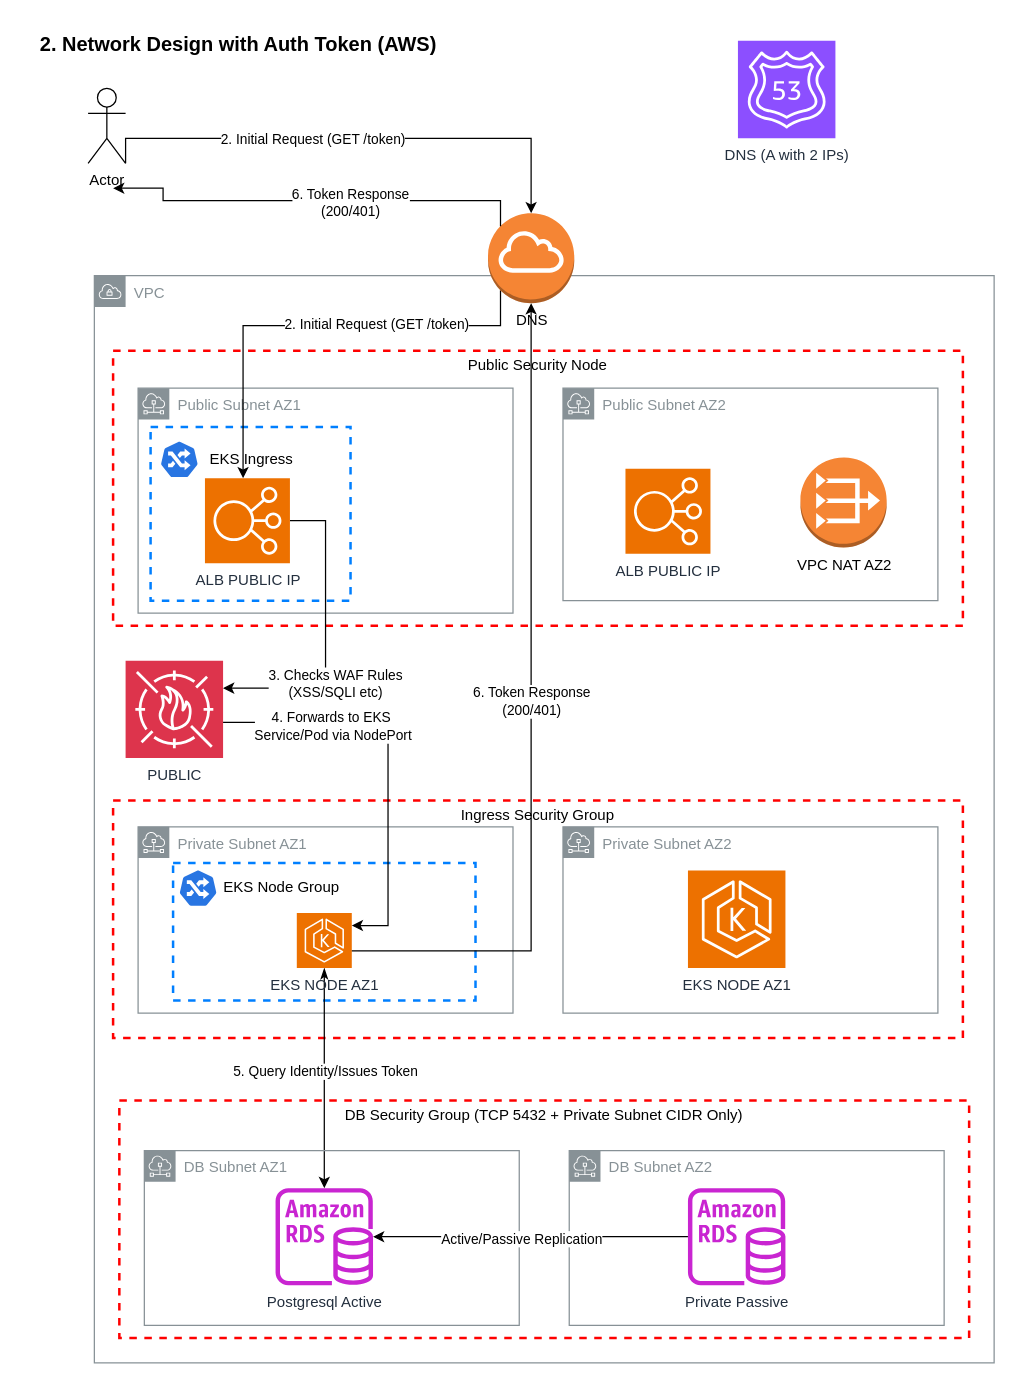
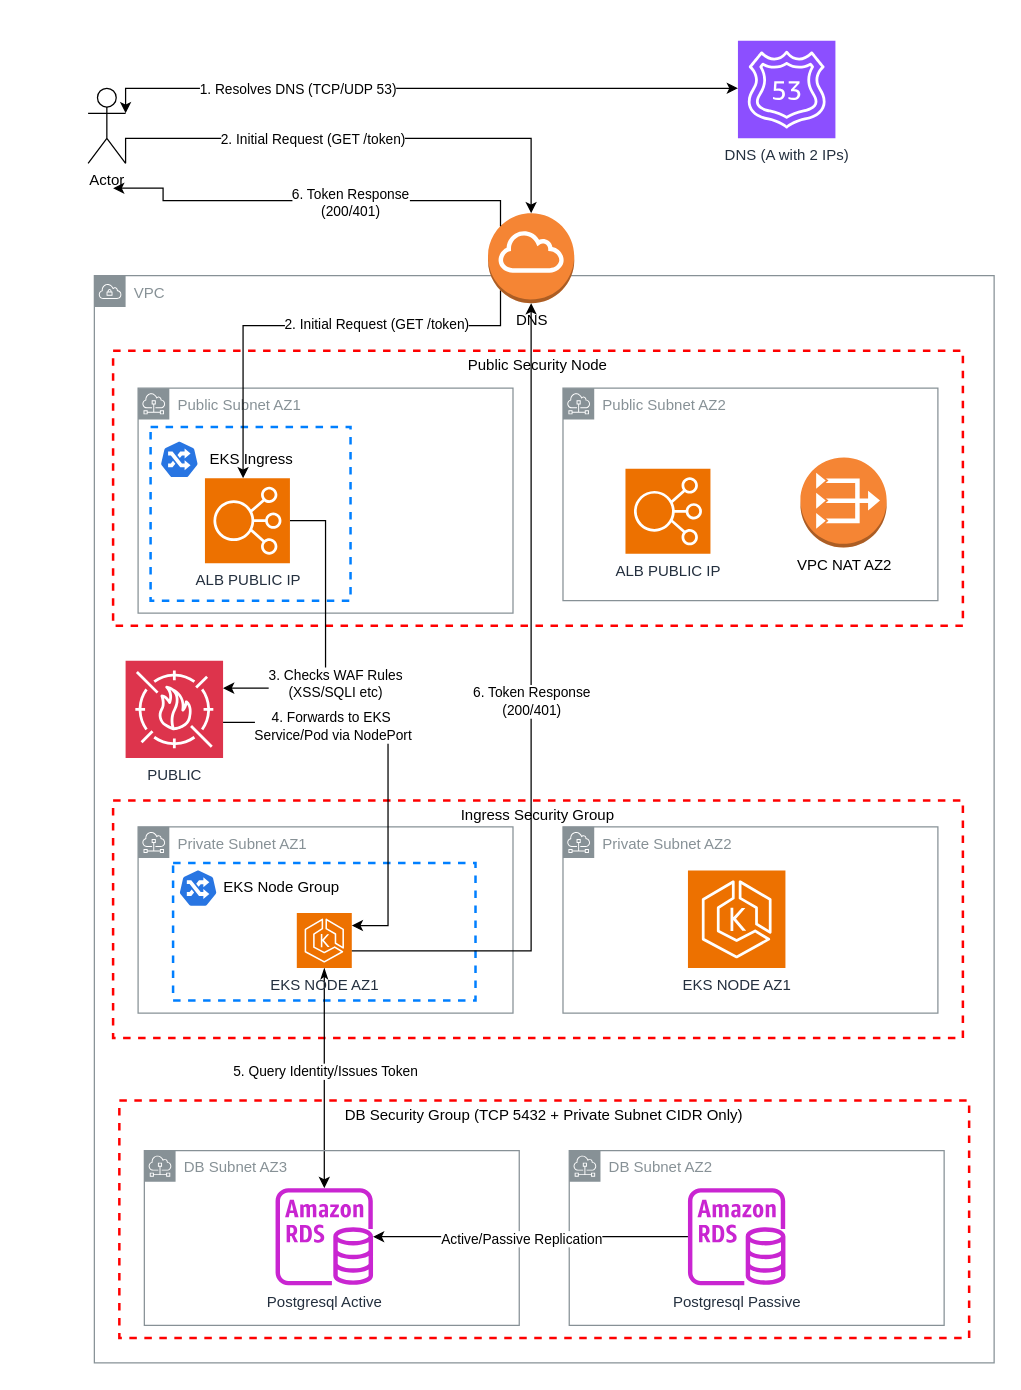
(238, 44) -> none
none -> (472, 88)
(235, 1168) -> (235, 1168)
(738, 1303) -> (738, 1303)
